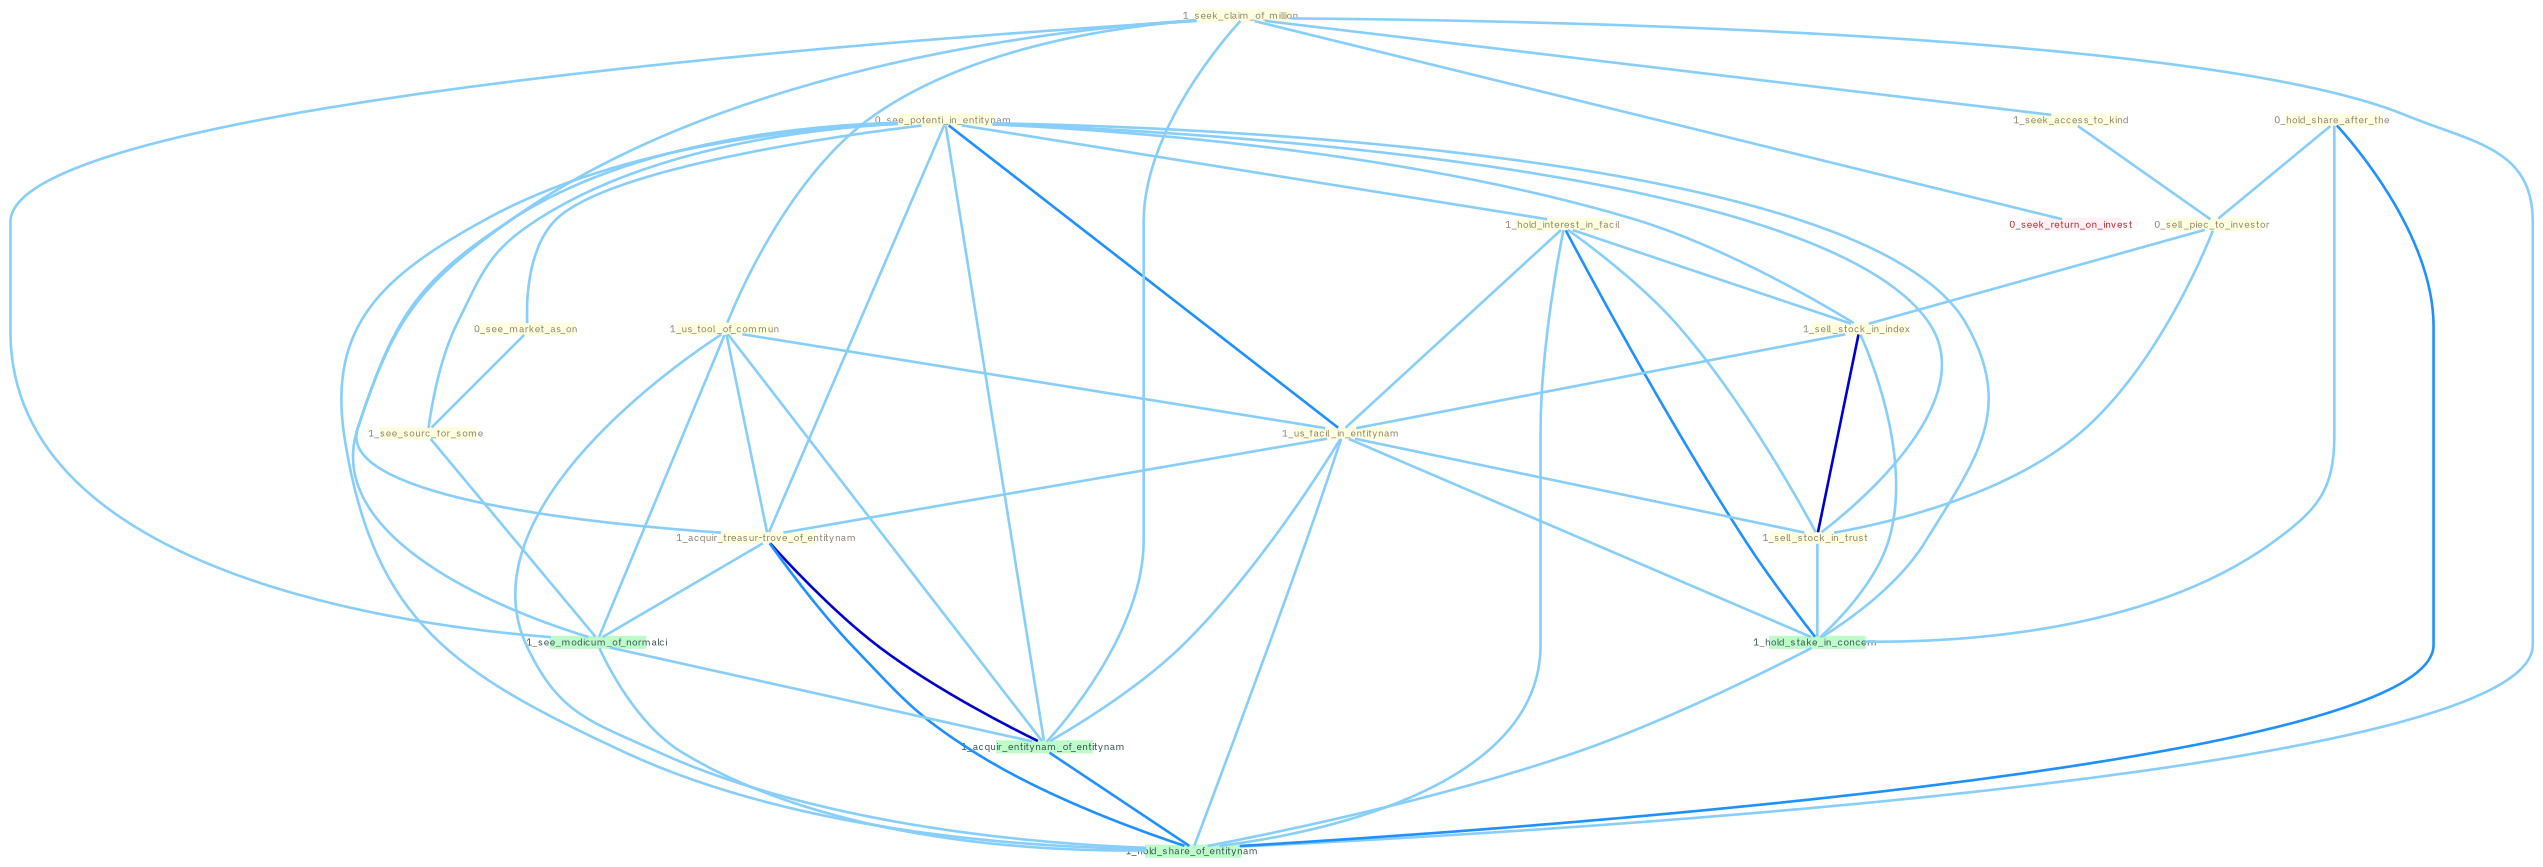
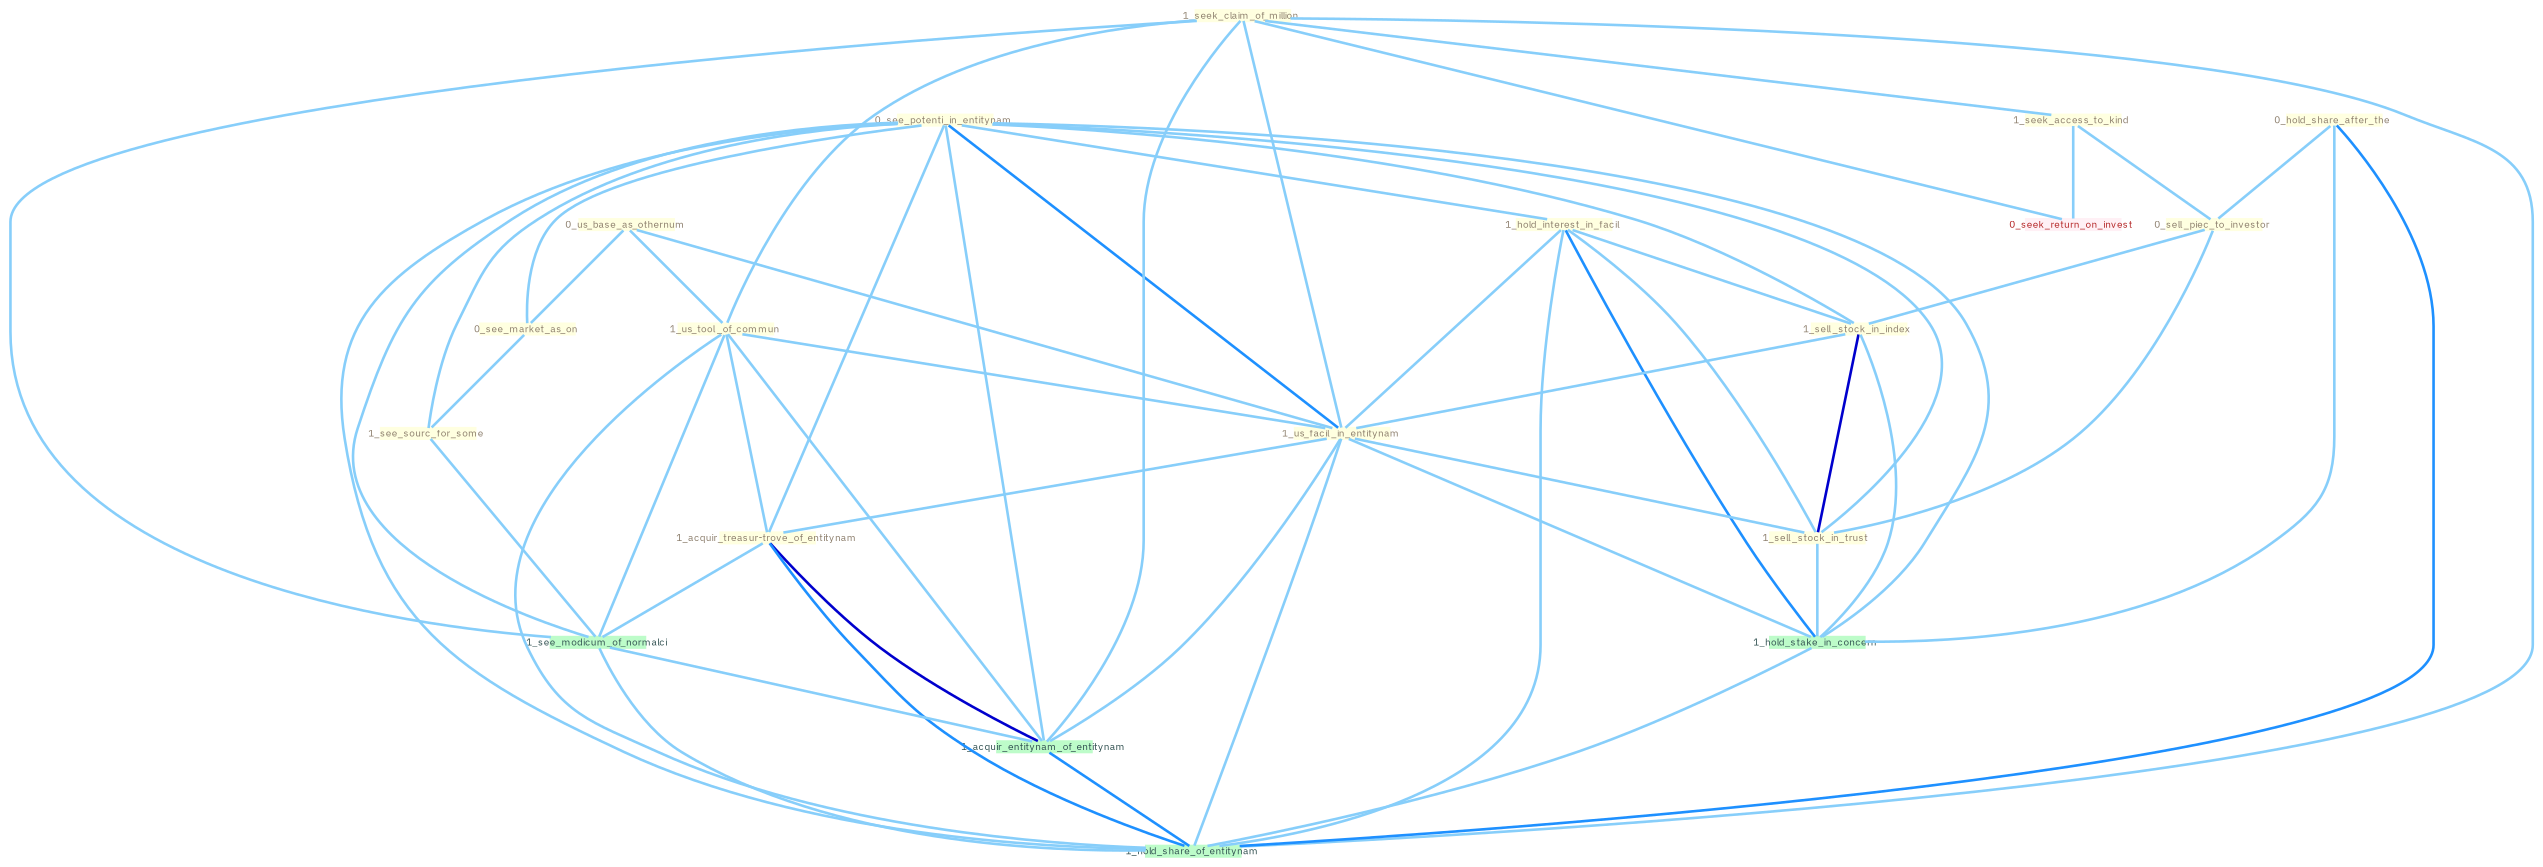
(658, 140) -> (1292, 224)
none -> (2073, 172)
none -> (627, 225)
